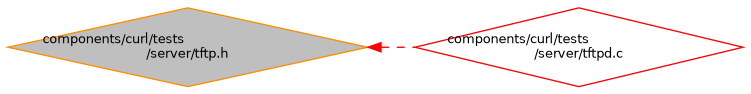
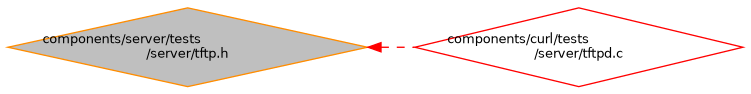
(188, 47) -> (188, 47)
